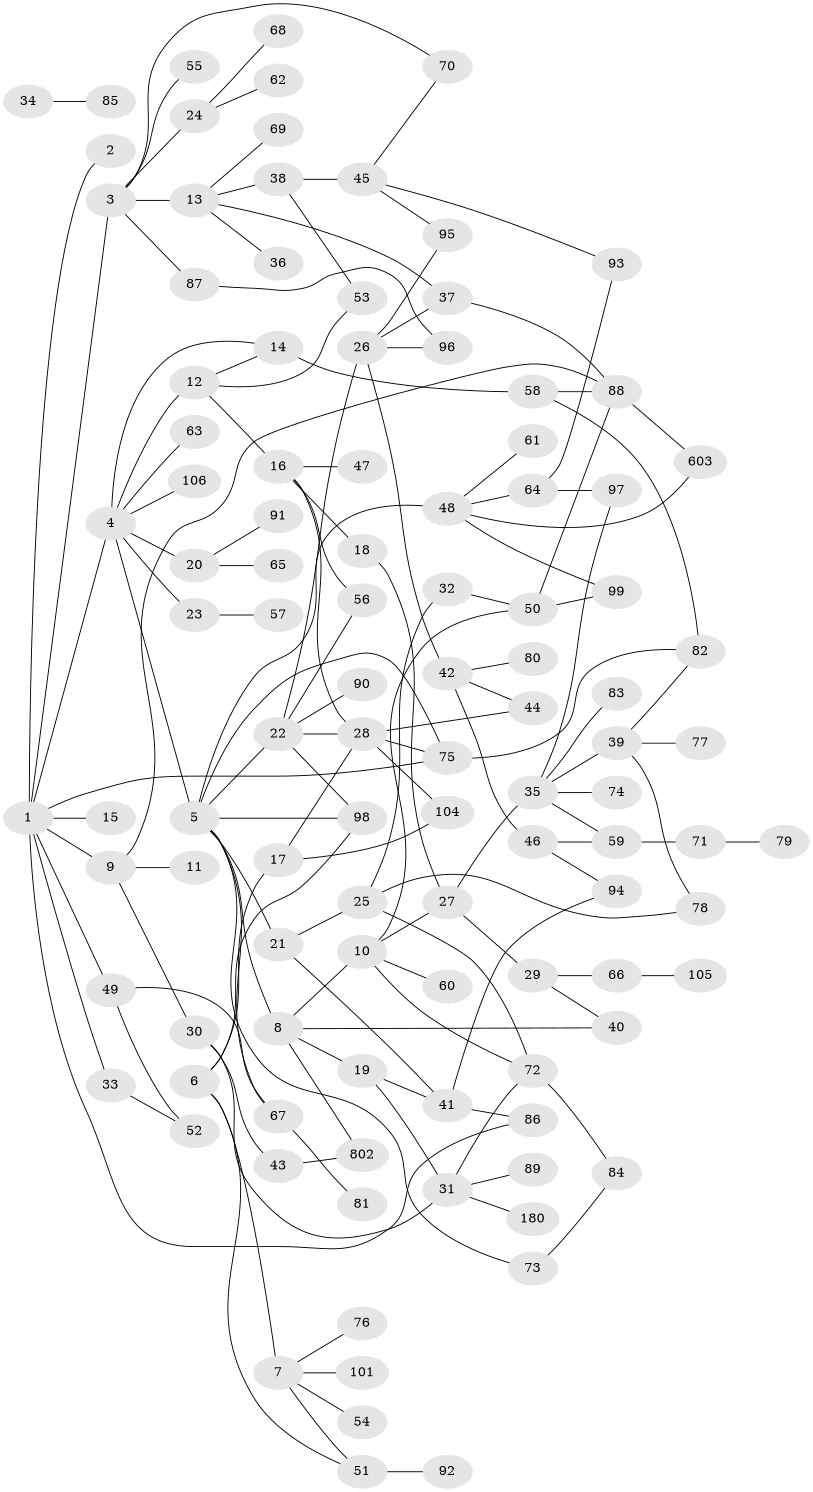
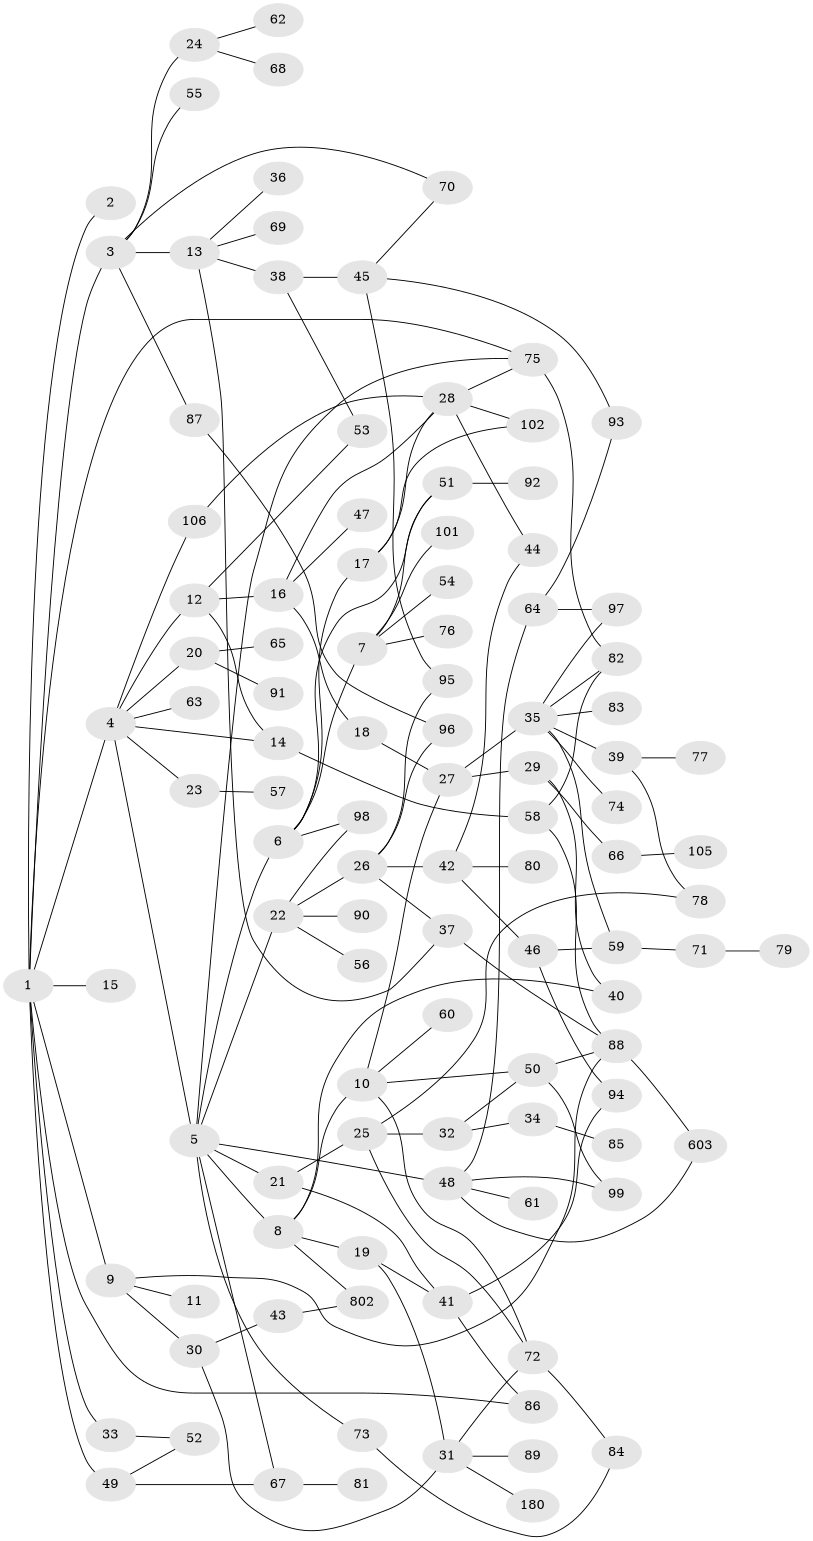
(326, 557) -> none
(660, 698) -> (575, 689)
(320, 734) -> (302, 424)
(448, 813) -> (533, 426)
(279, 818) -> (225, 989)
none -> (490, 1127)
